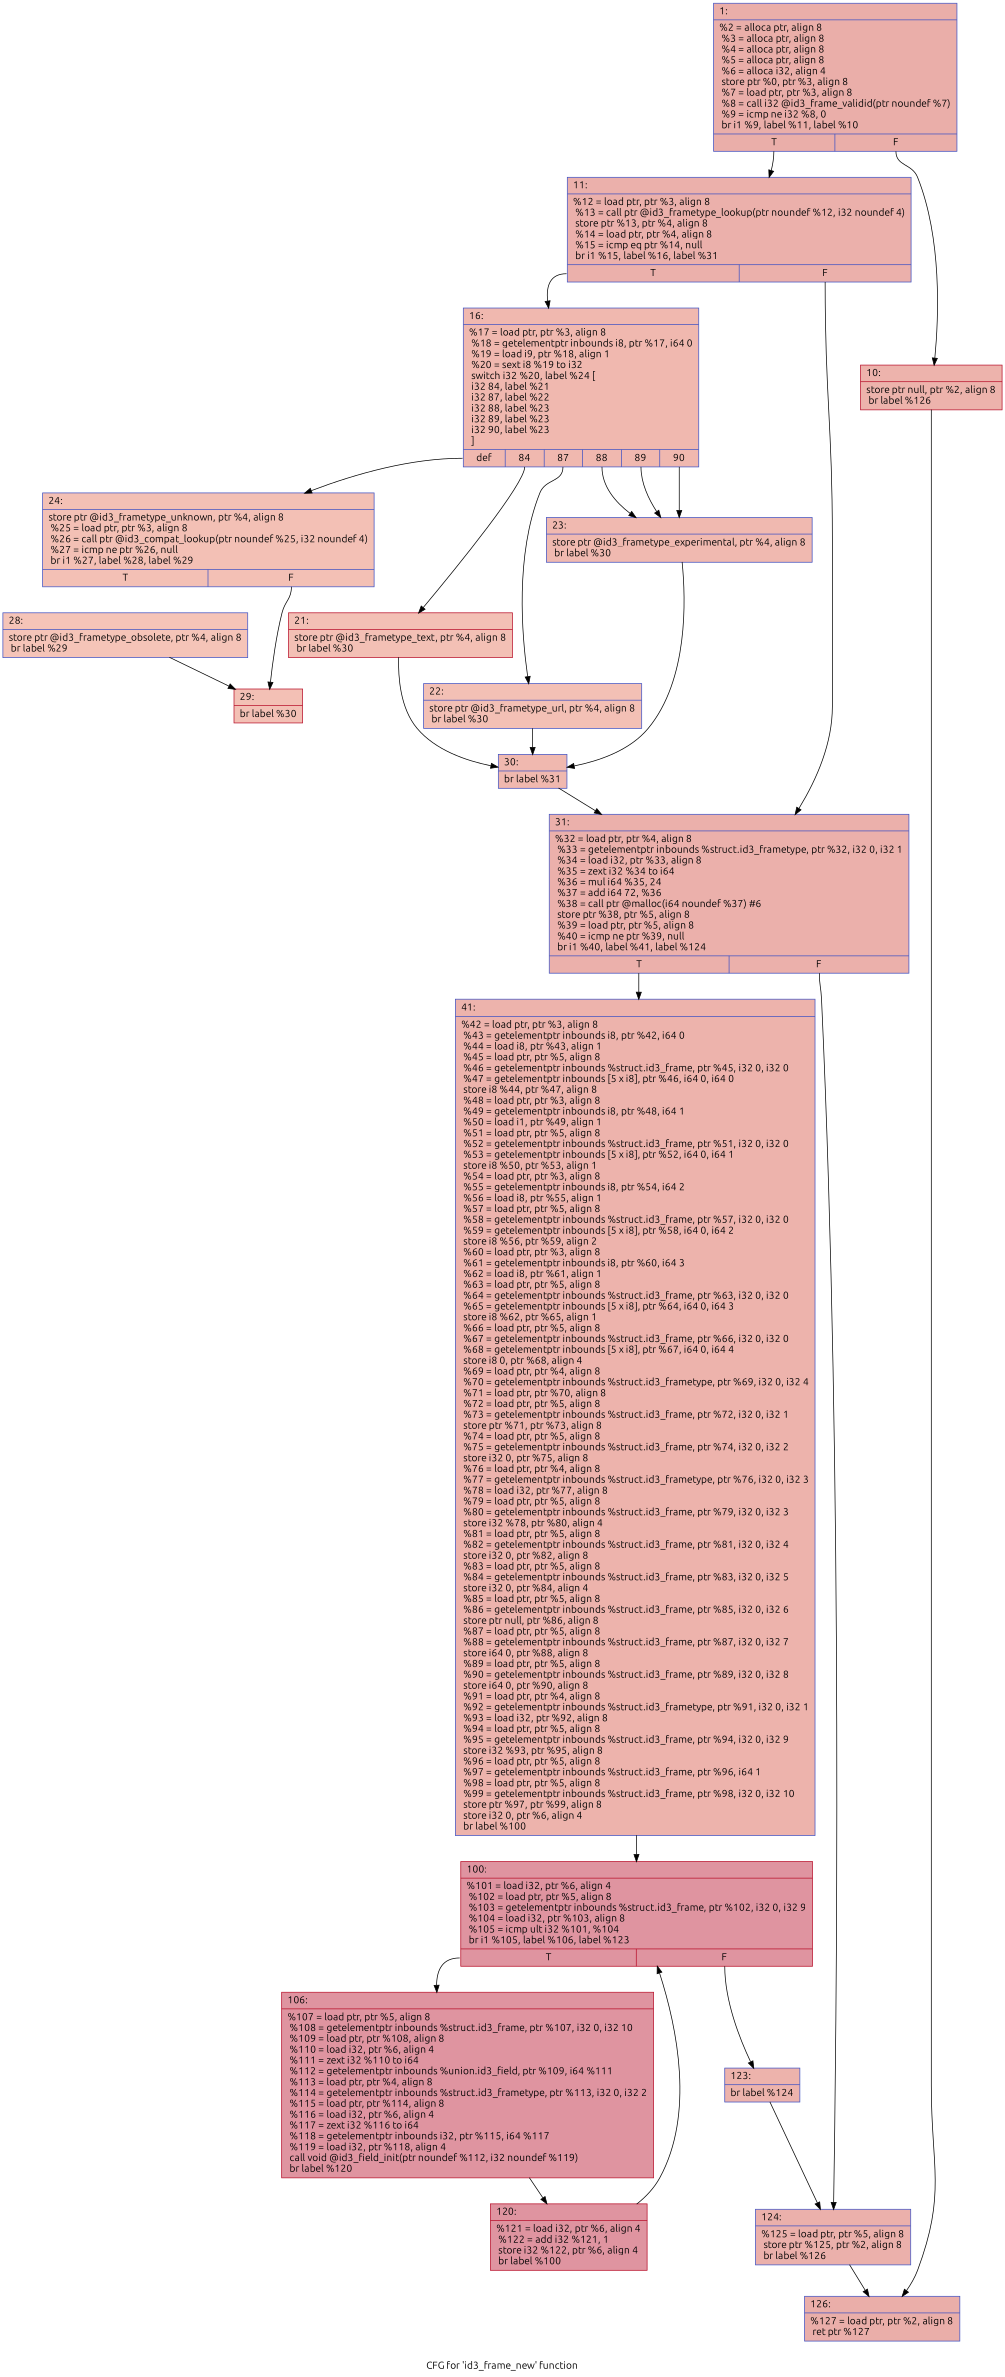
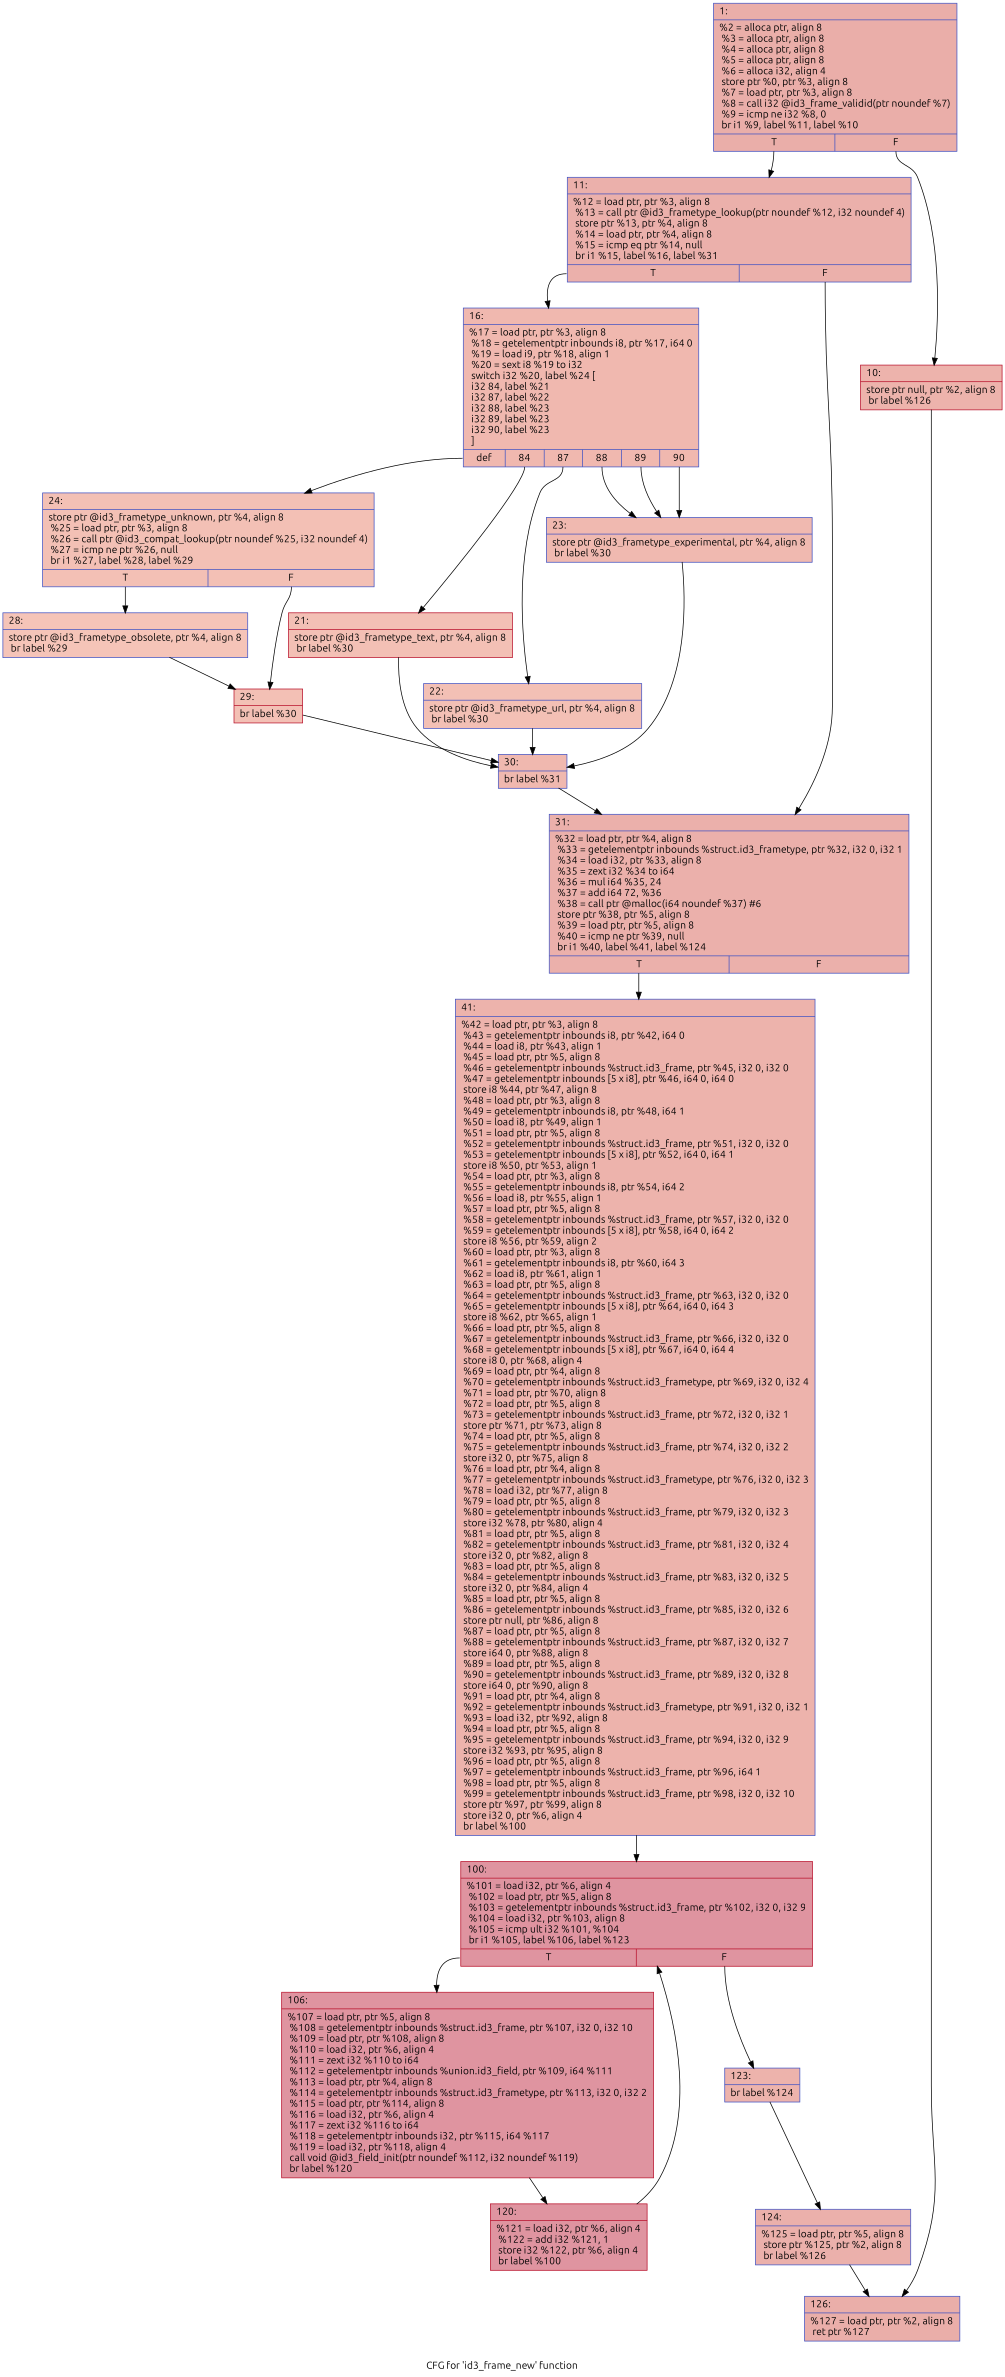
none -> (125, 596)
none -> (397, 738)
(532, 1122) -> (532, 1122)
(836, 1588) -> none
